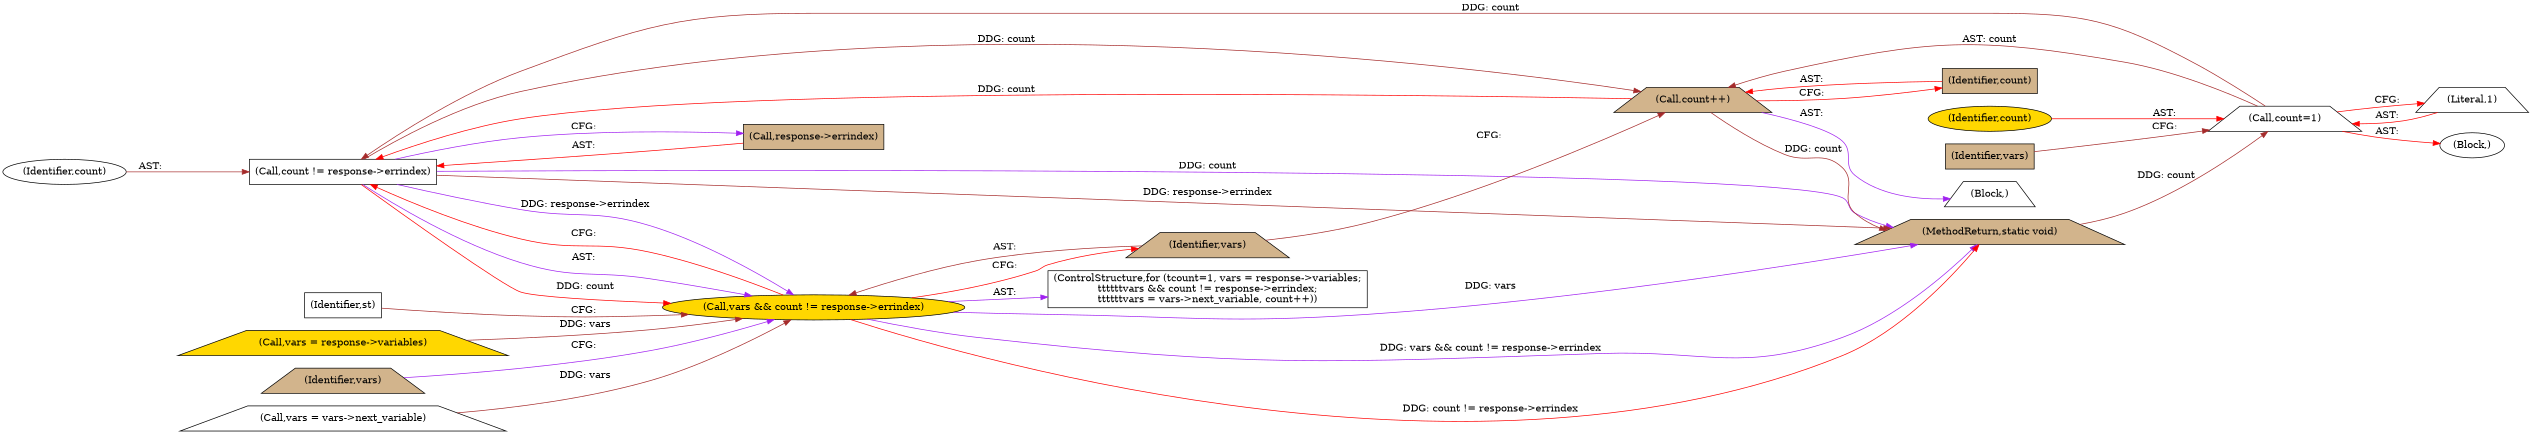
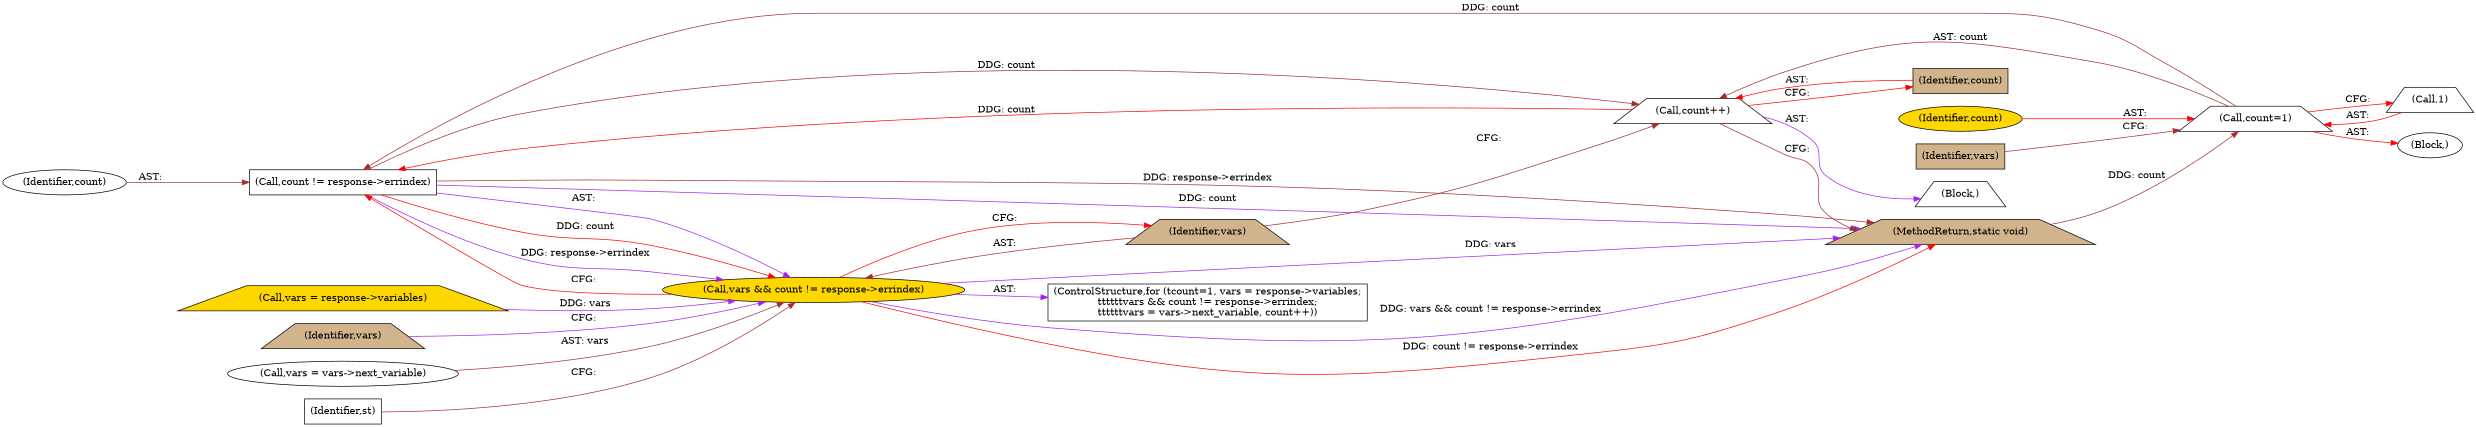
(1693, 100) -> (1693, 111)
(2472, 100) -> (2430, 100)
(814, 137) -> none
(1813, 149) -> (1799, 149)
(601, 334) -> (616, 310)
(585, 376) -> (585, 341)
(343, 418) -> (343, 374)
